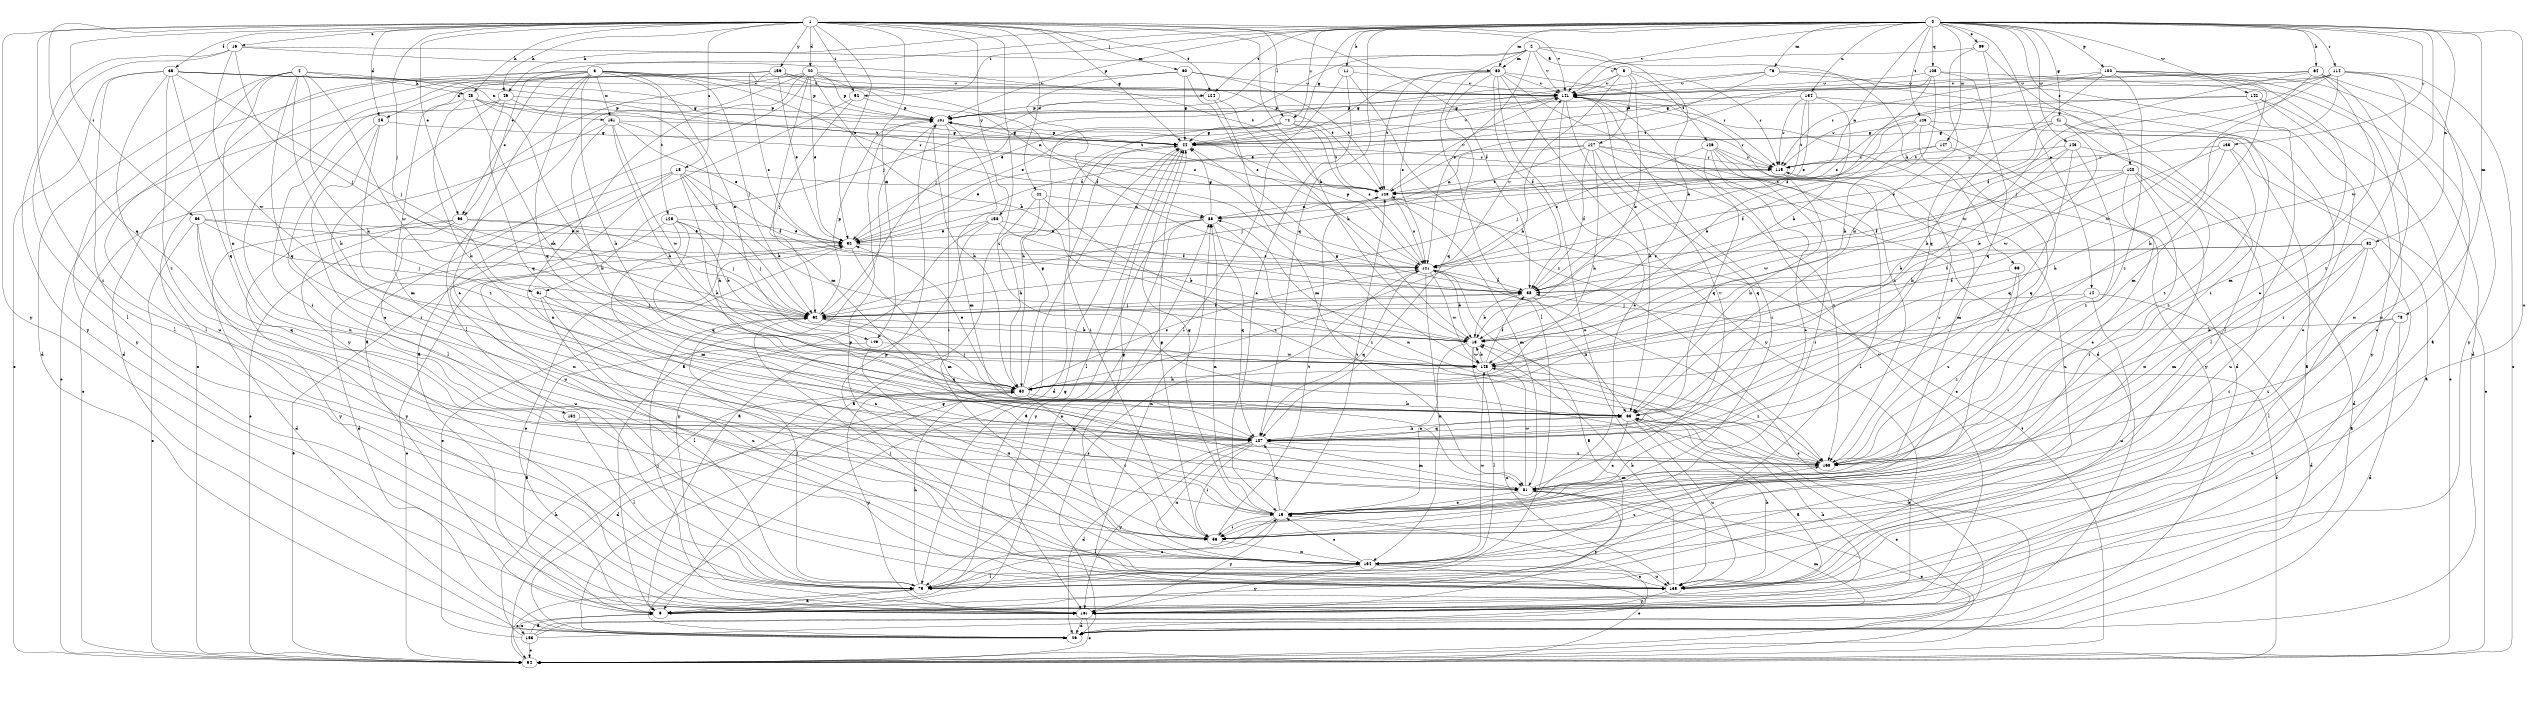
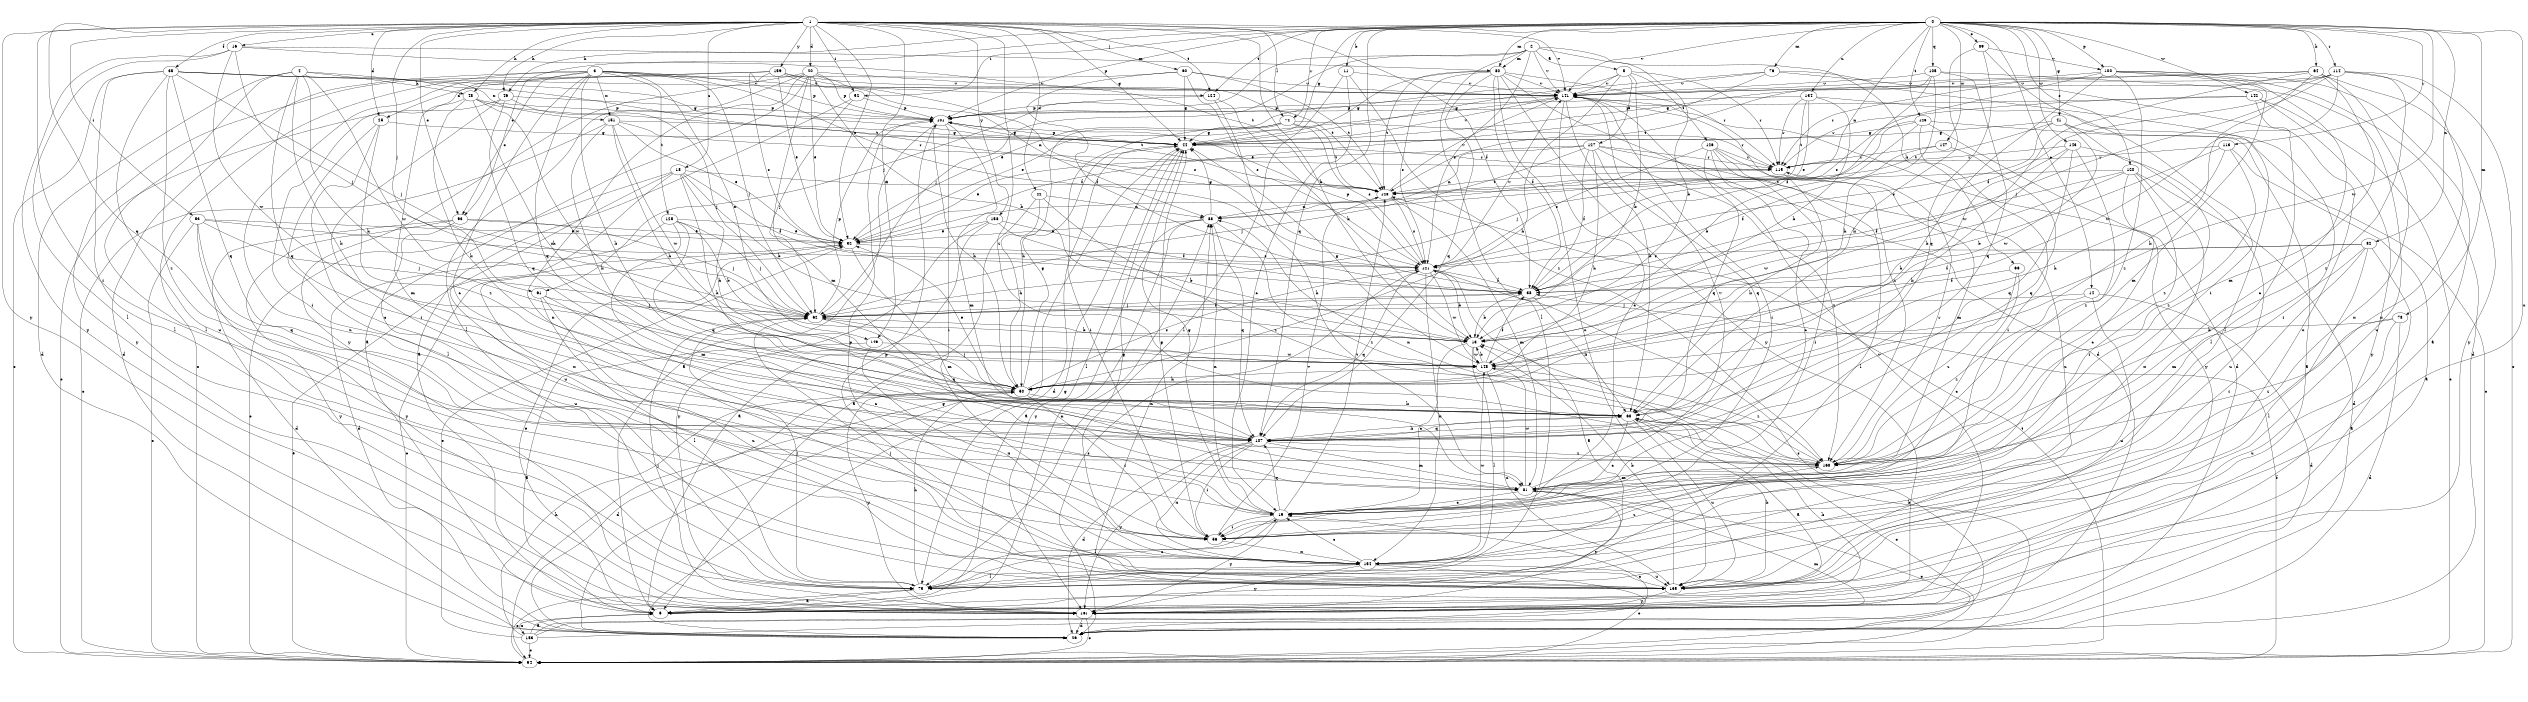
(1770, 55) -> (2043, 59)
(2227, 145) -> (2227, 145)
(1317, 293) -> (1317, 293)
(1309, 367) -> (1309, 367)
(572, 416) -> none
